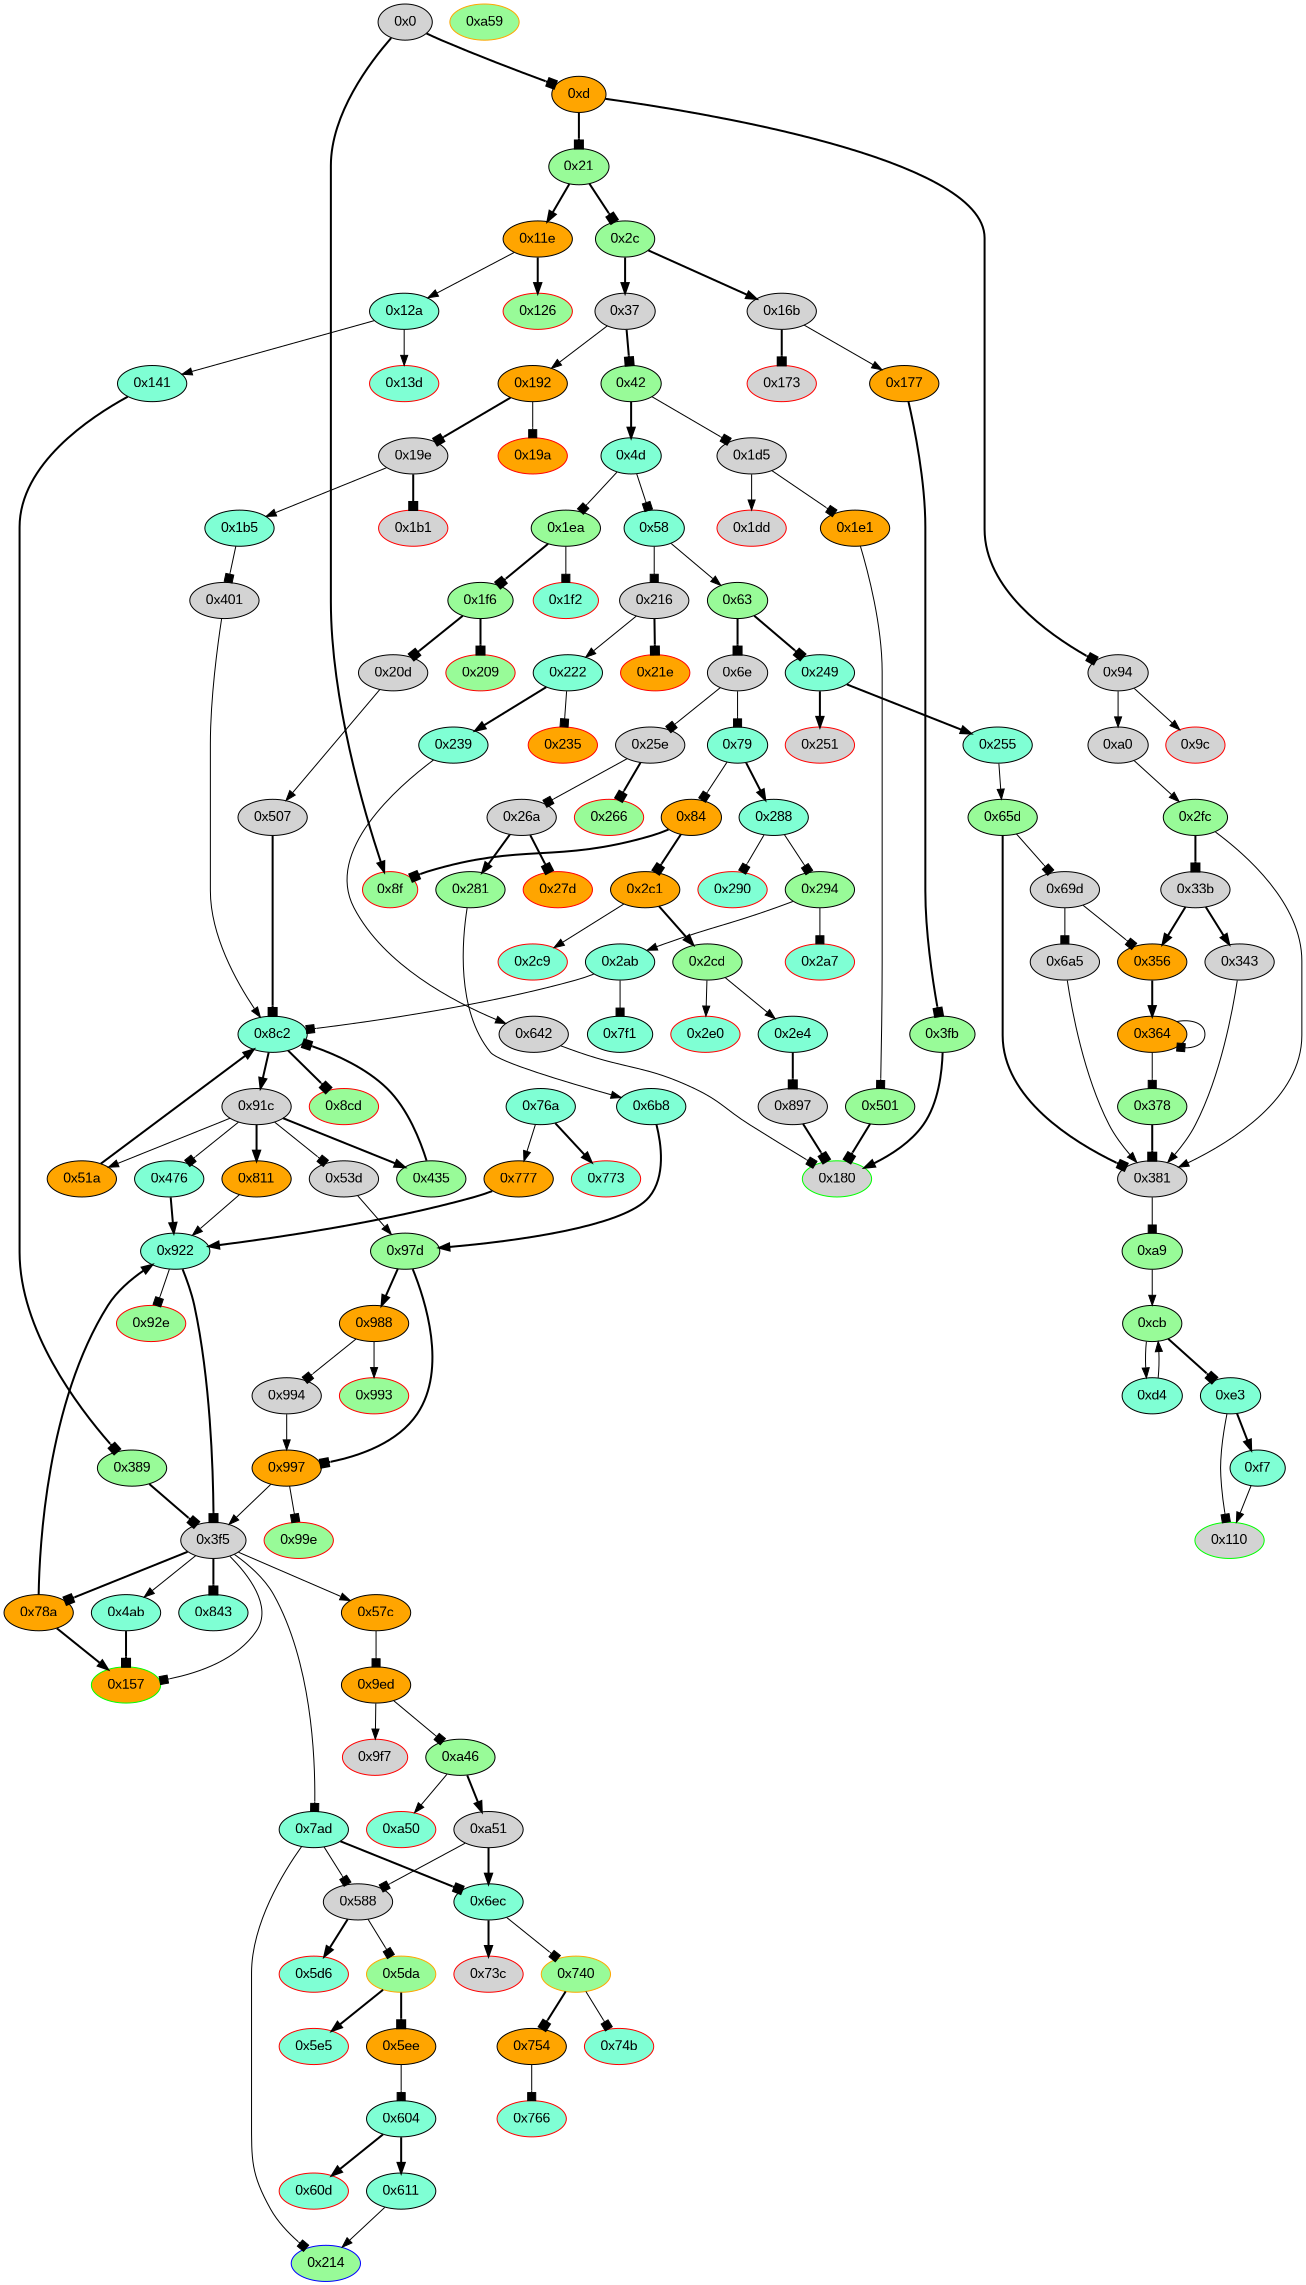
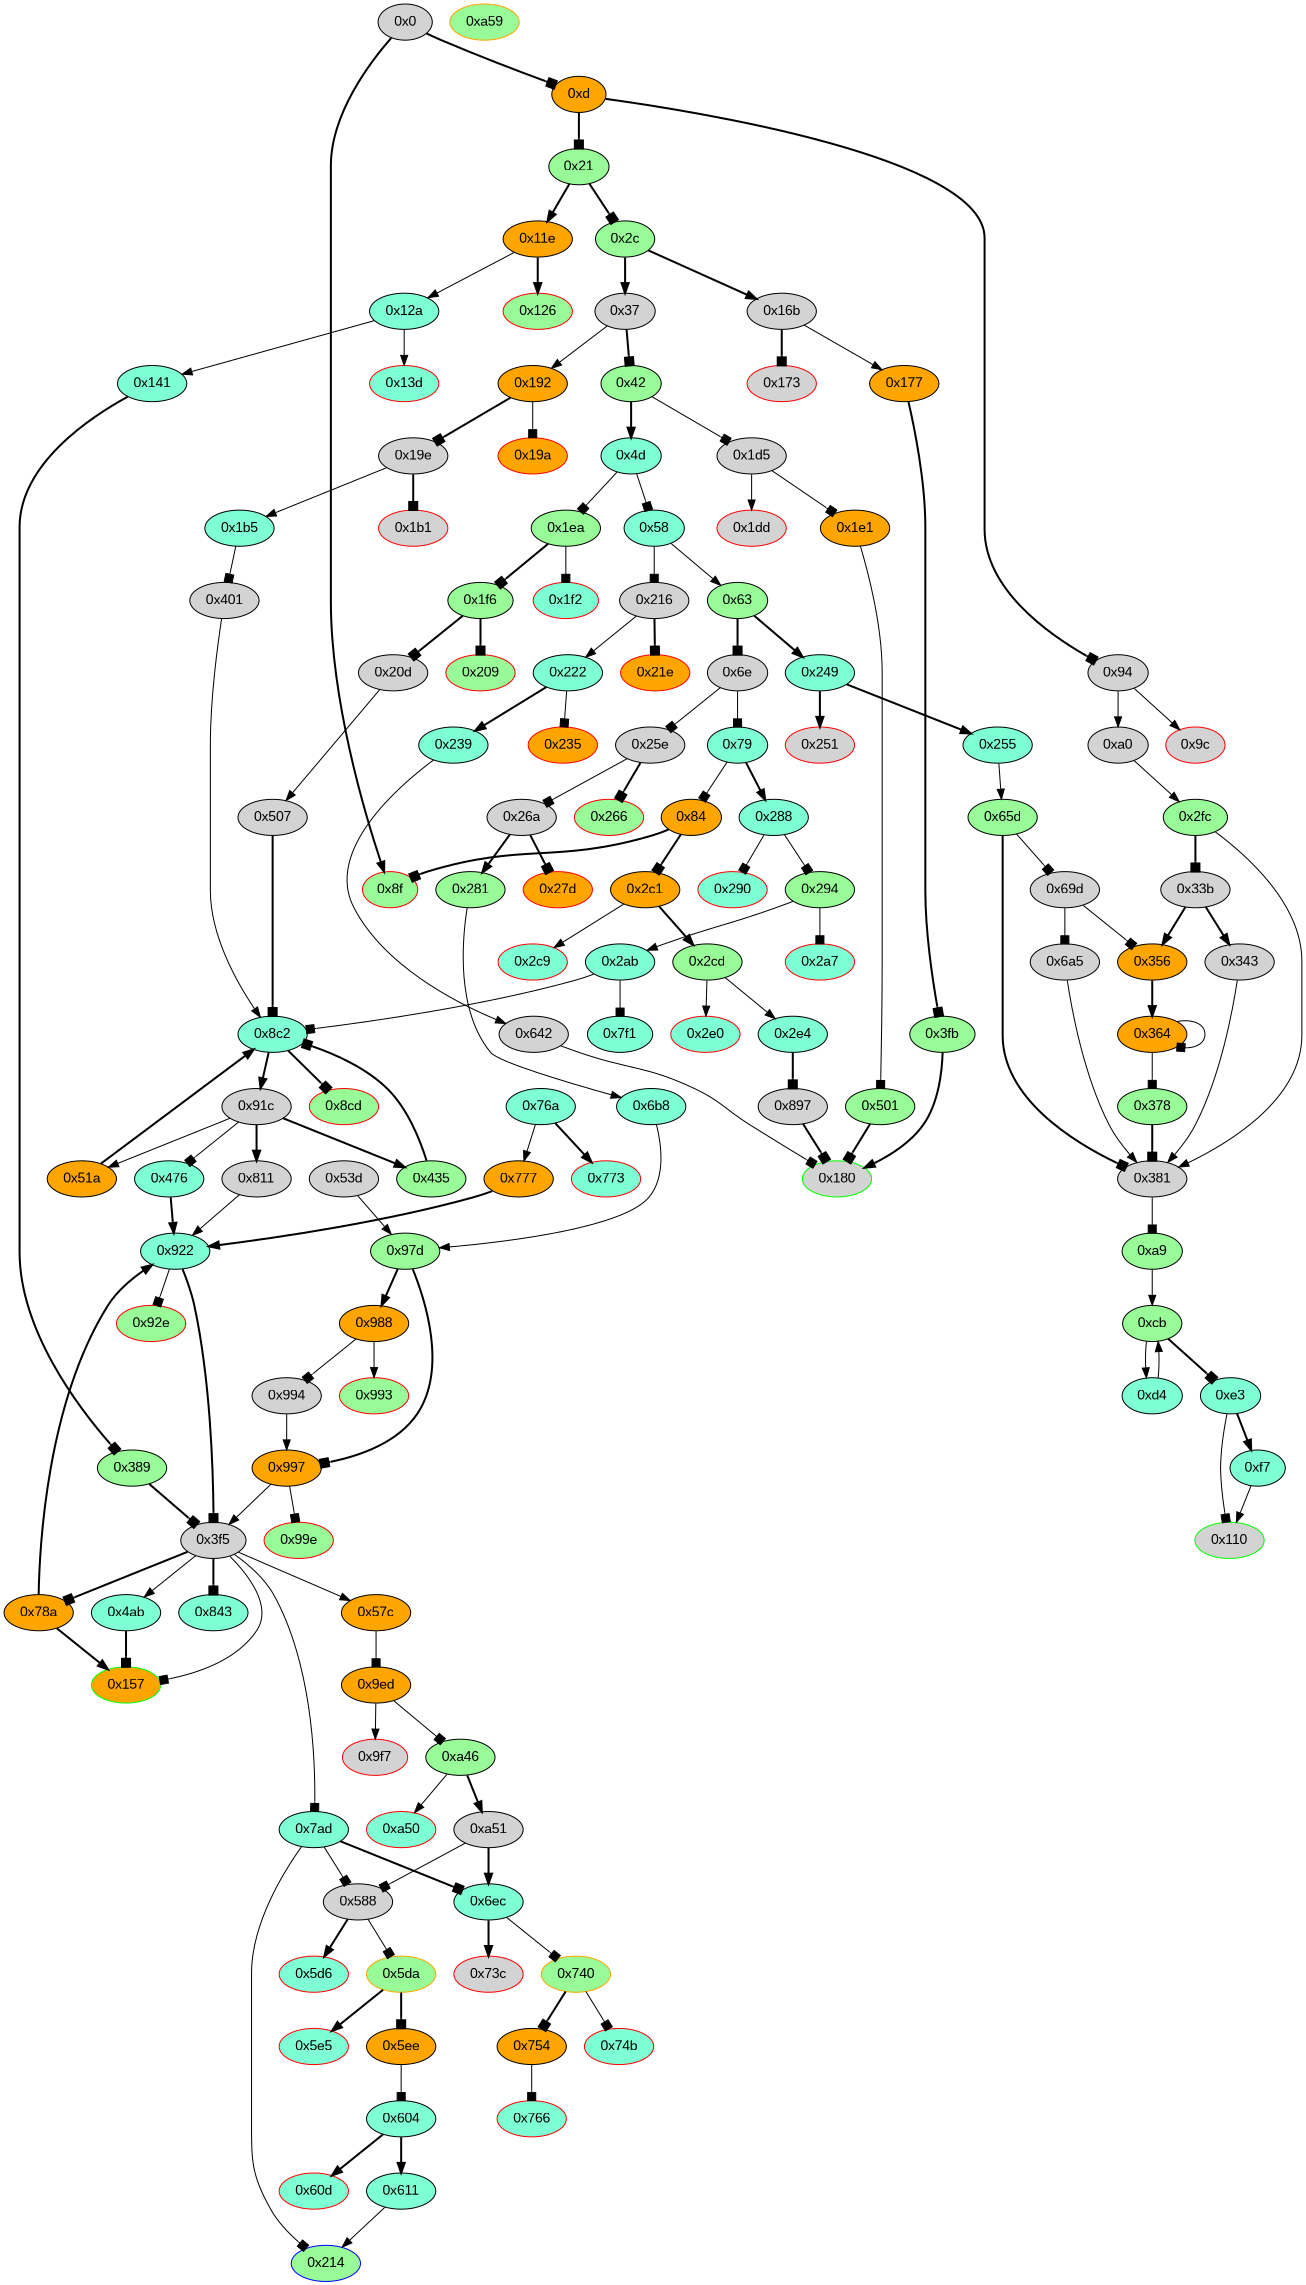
(775, 633) -> (775, 633)
(296, 1139) -> none
(257, 1179) -> (257, 1179)
(590, 1225) -> (590, 1225)
